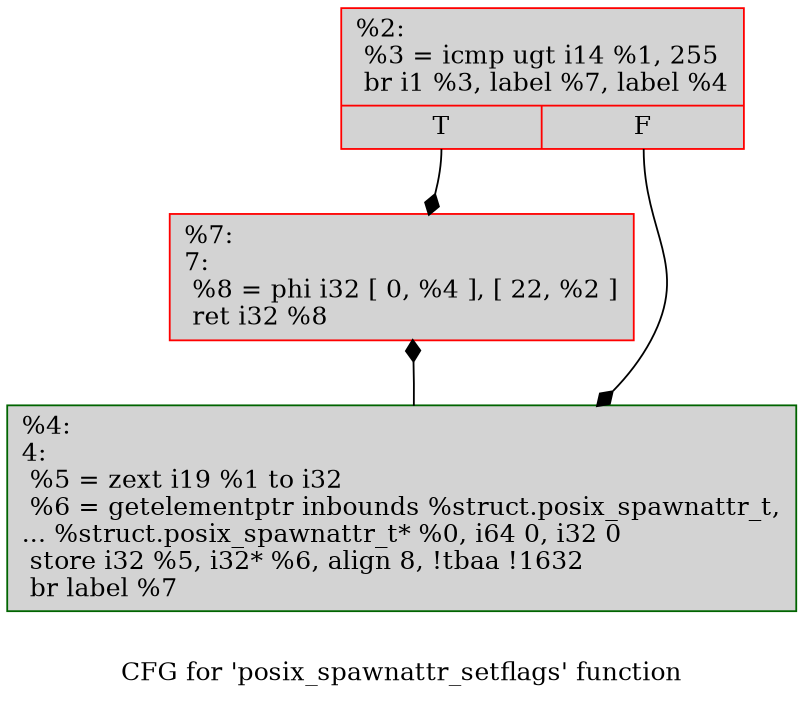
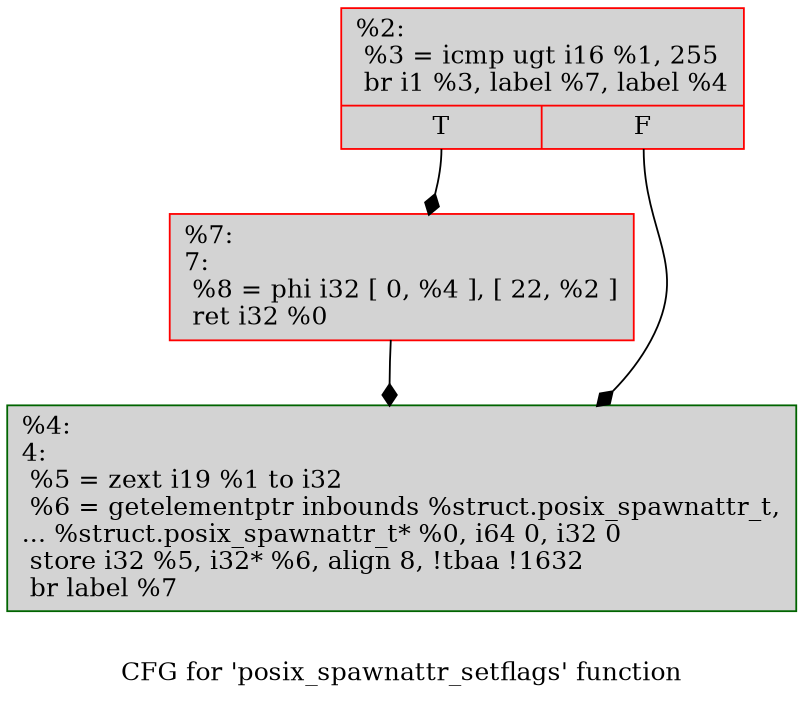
(538, 56) -> (538, 56)
(256, 317) -> (256, 317)
(414, 384) -> (390, 362)
